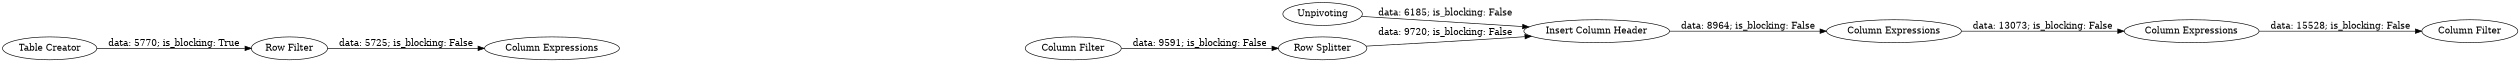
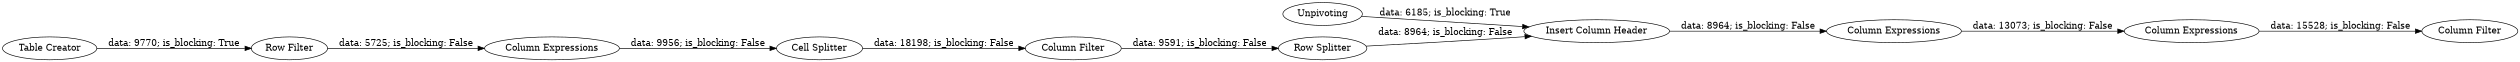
(1445, 13) -> (1445, 13)
(1445, 33) -> (1445, 33)
(174, 44) -> (174, 44)
none -> (820, 48)
